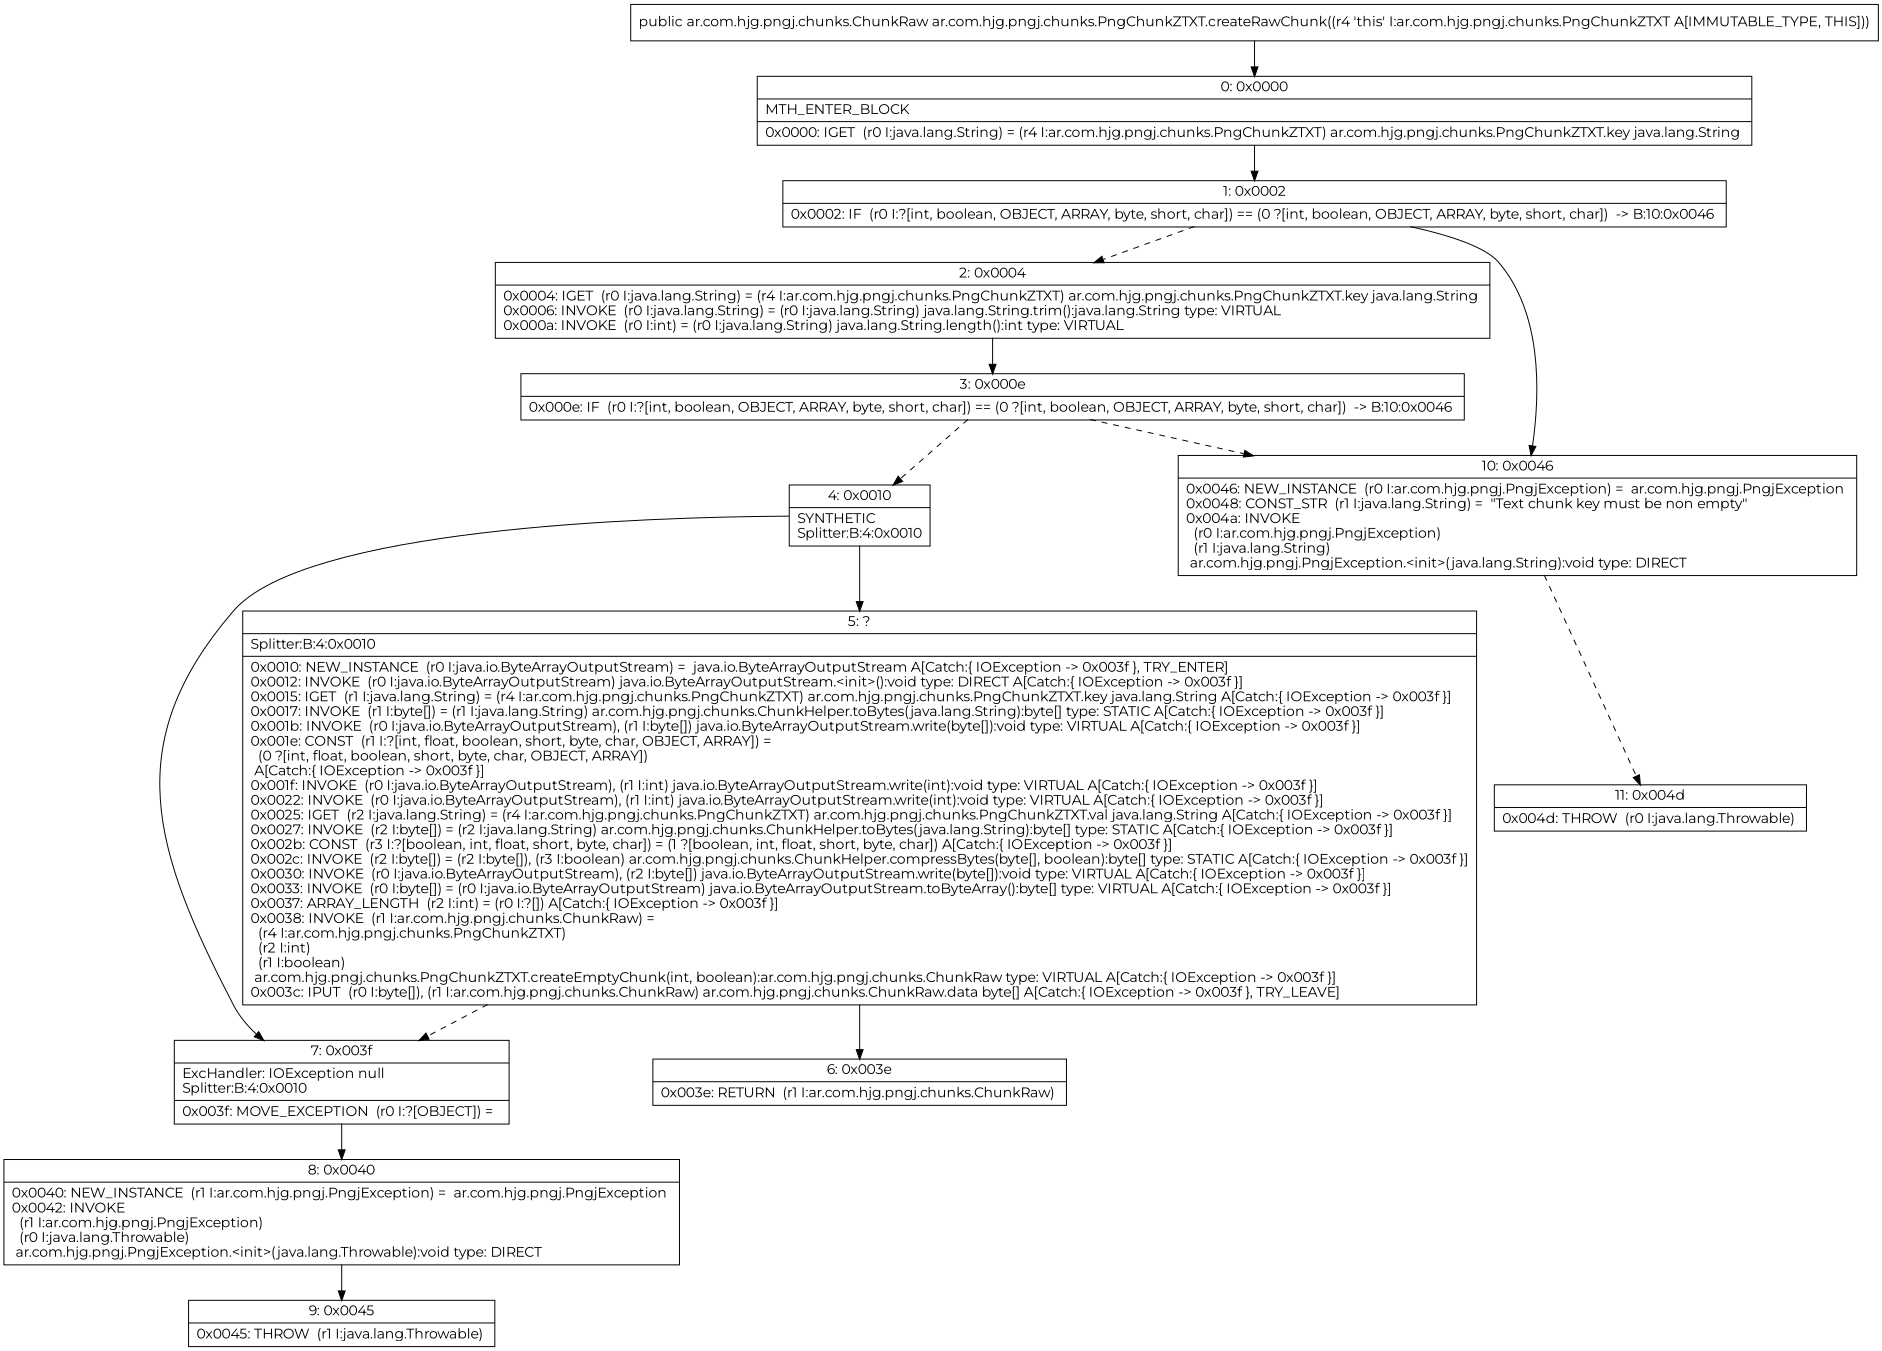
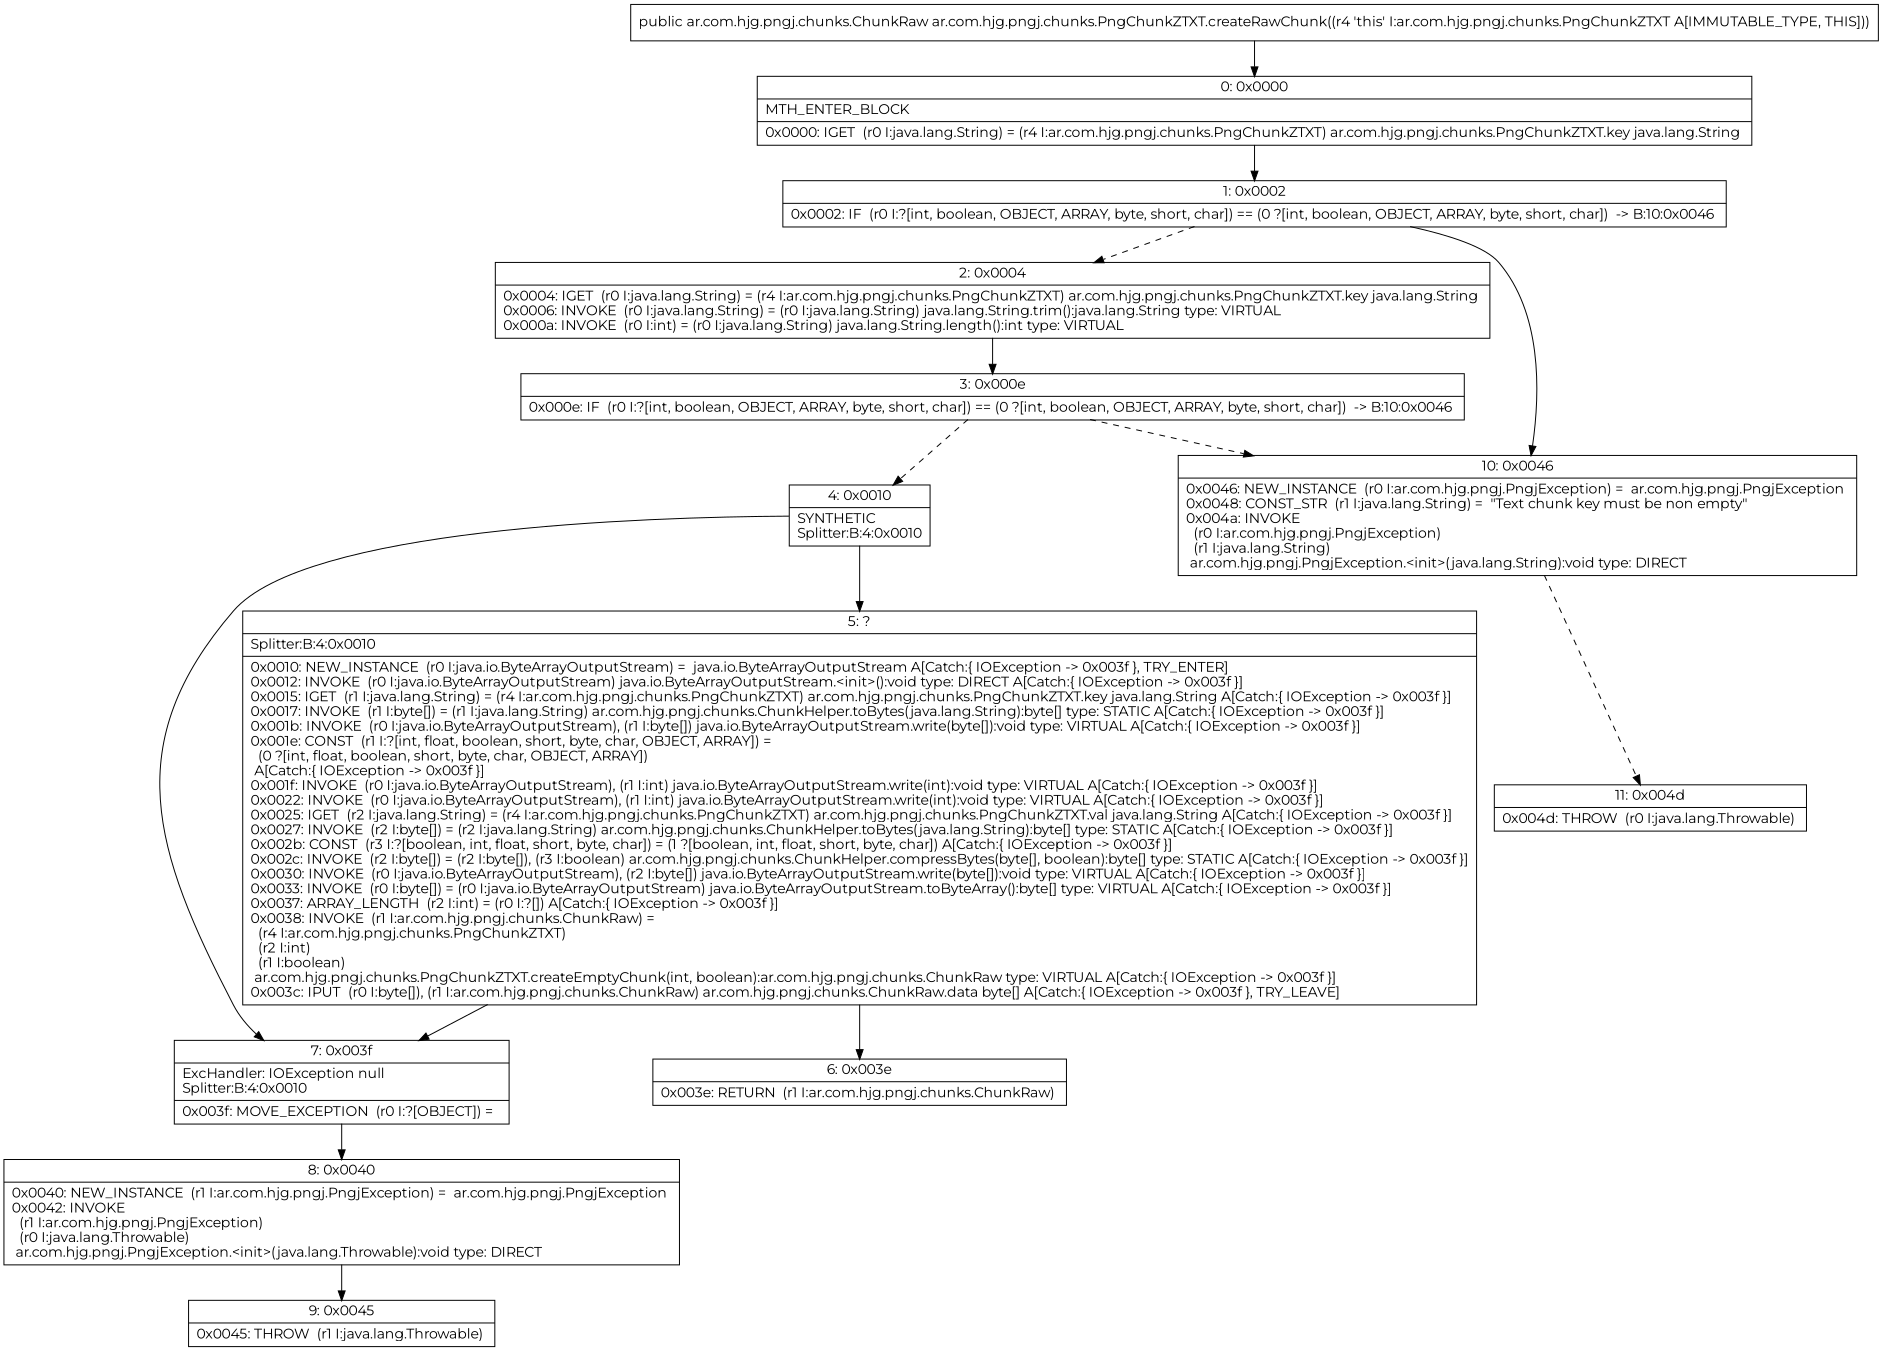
(458, 1020) -> (458, 1020)
